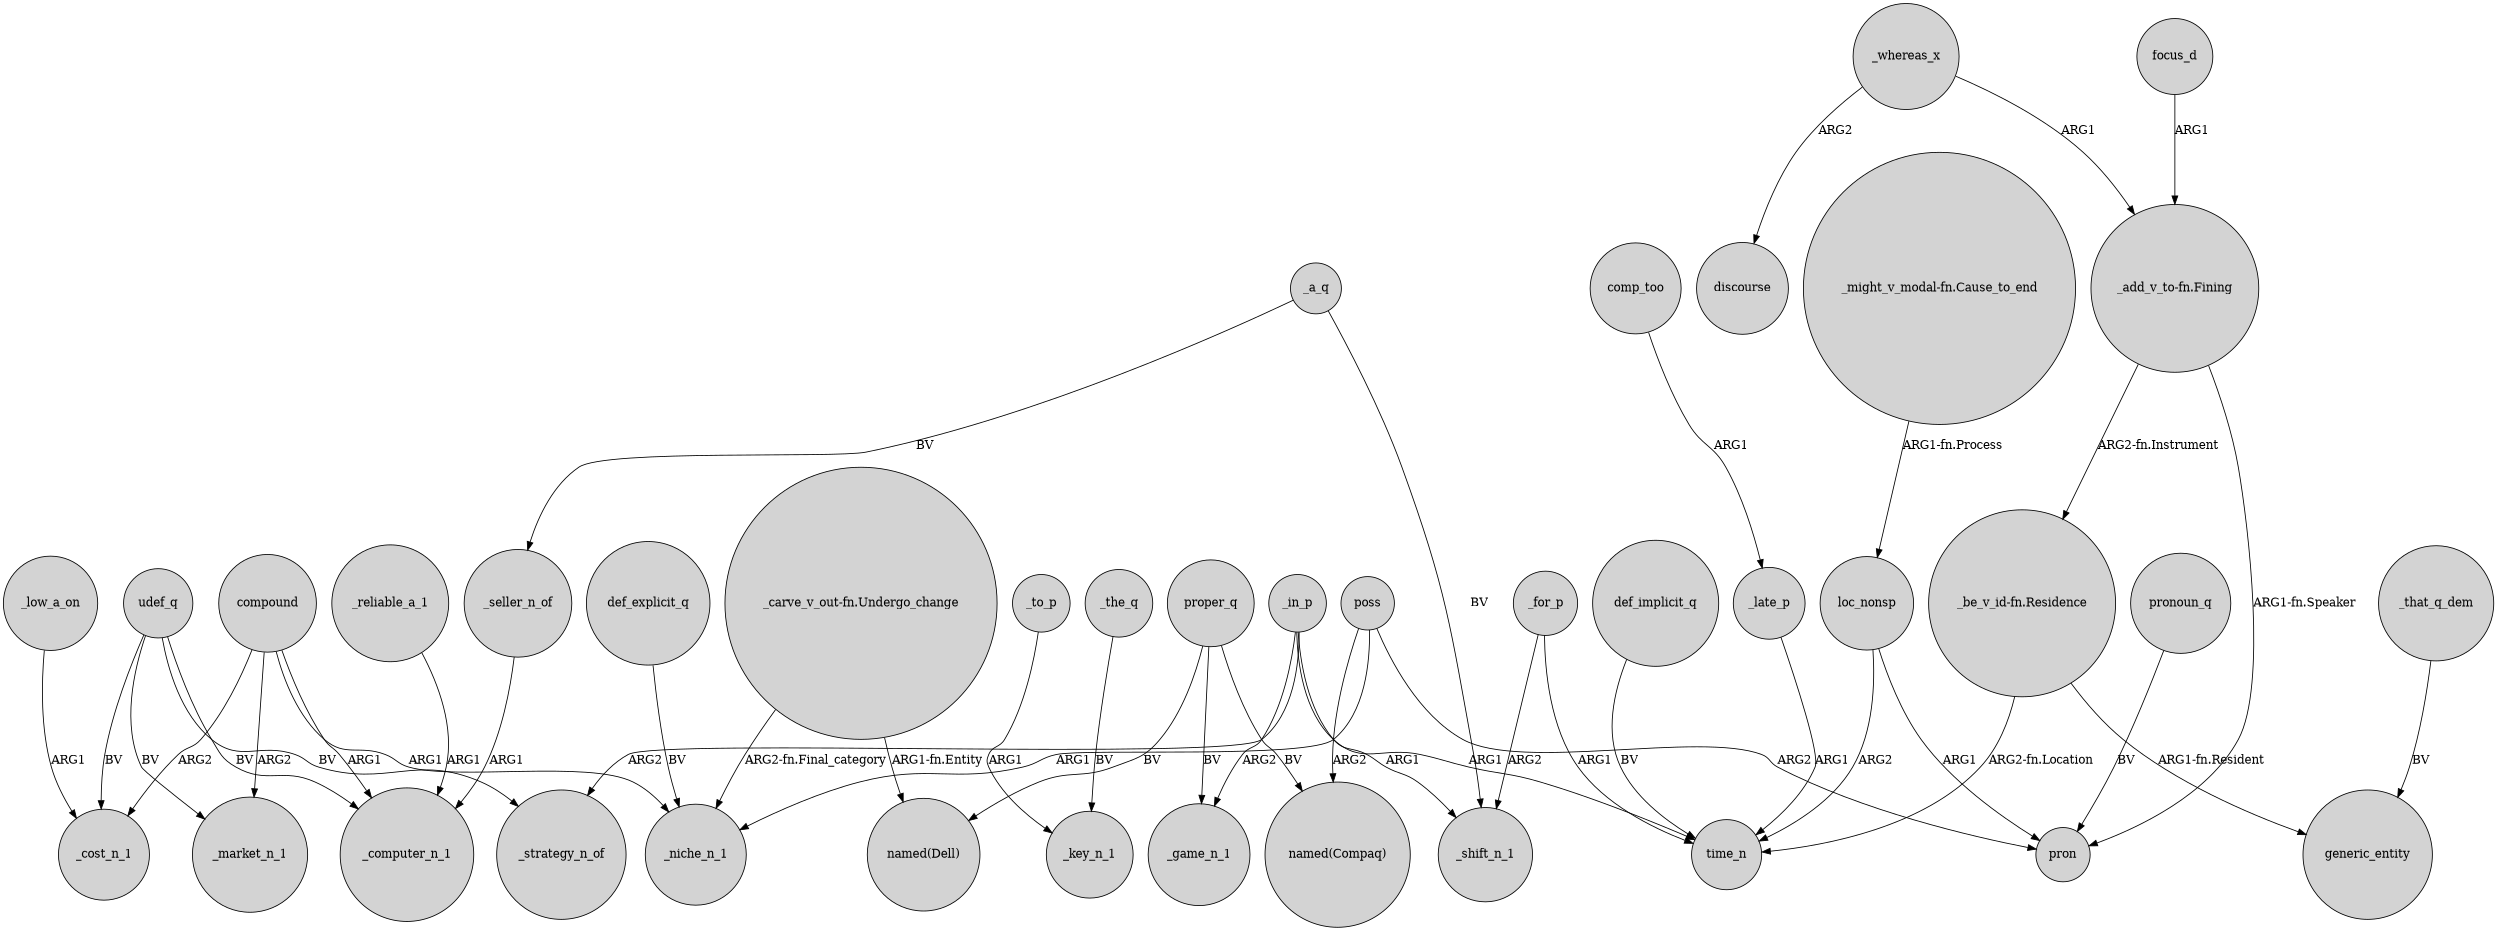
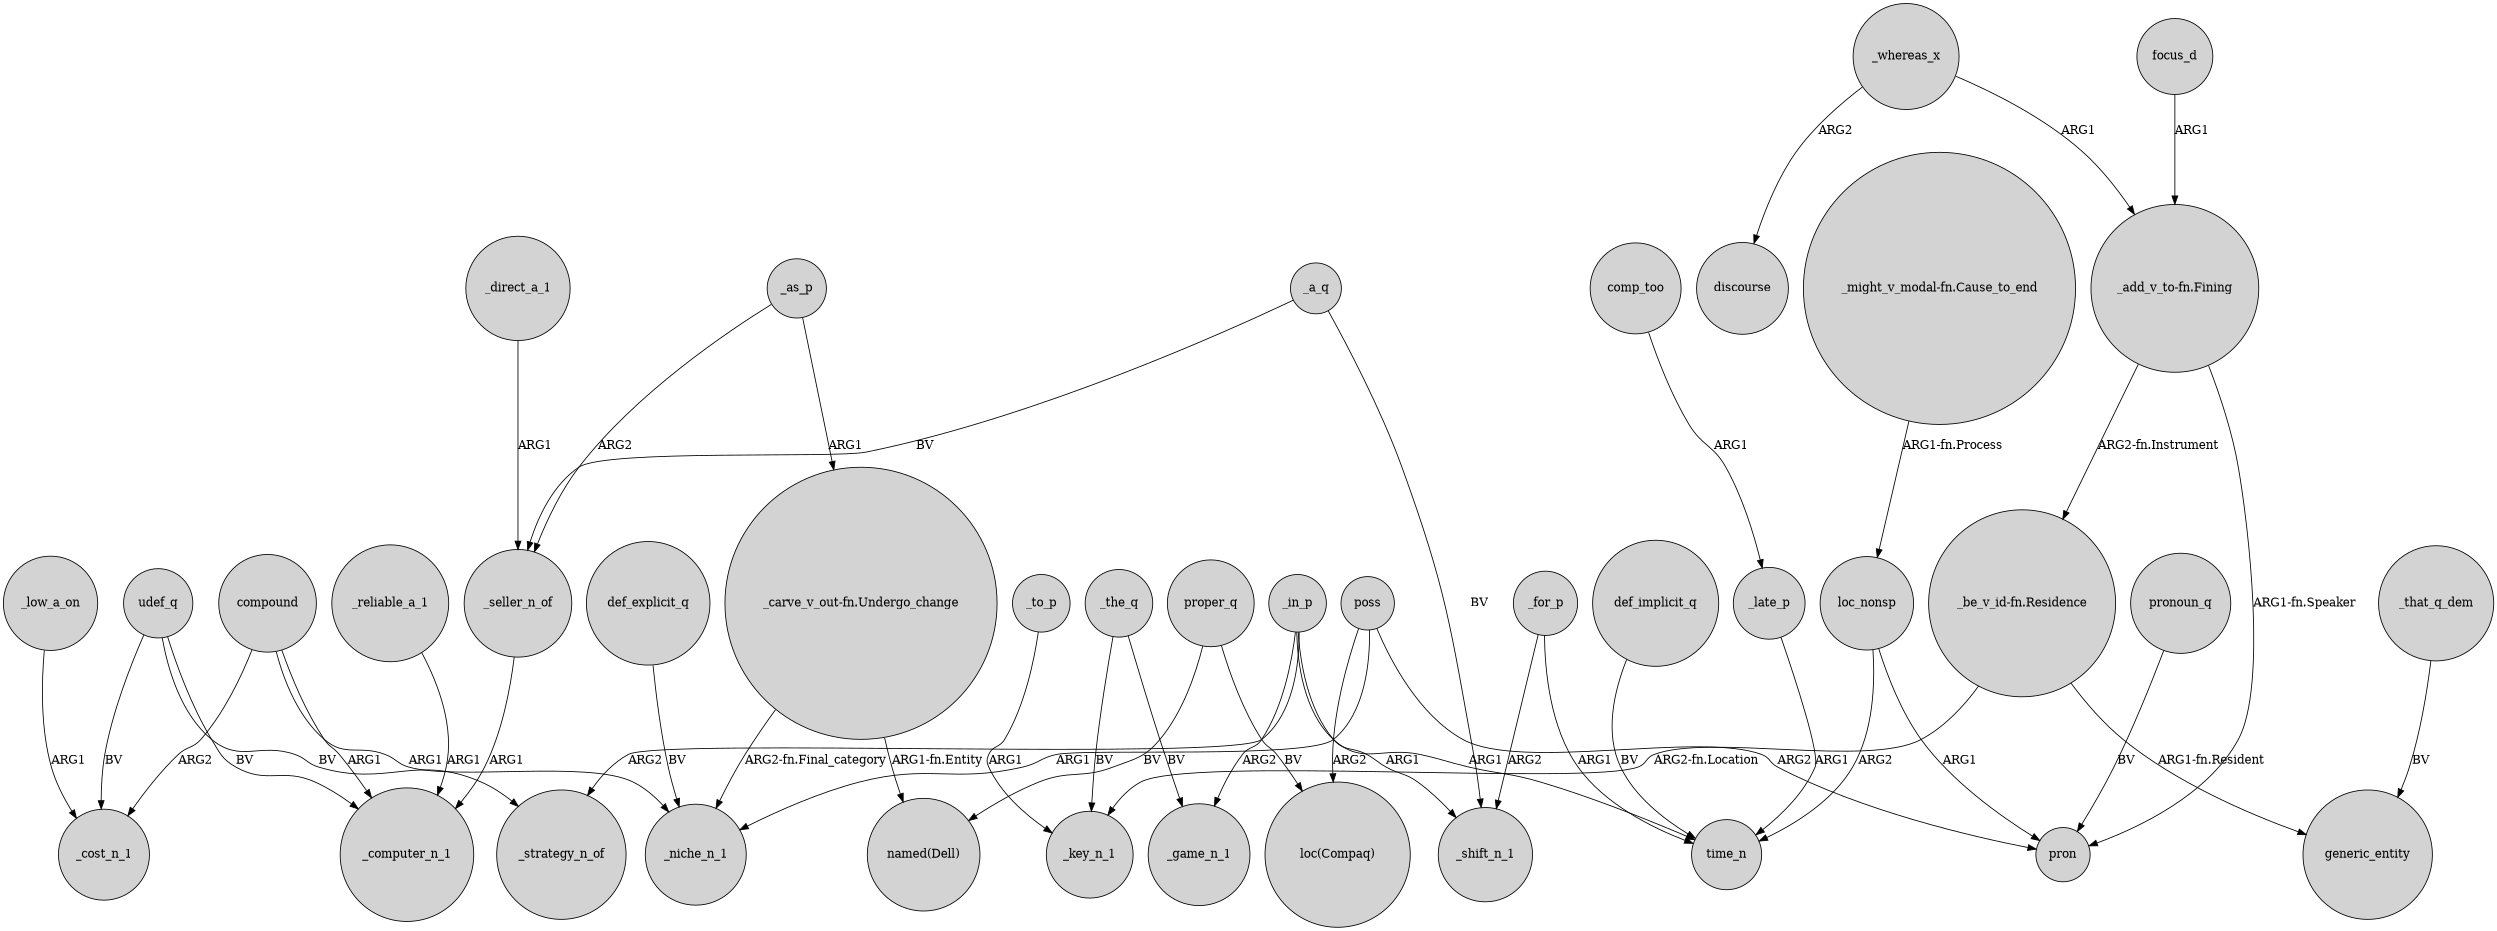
none -> (518, 288)
none -> (797, 288)
(1205, 721) -> (1153, 717)
(1919, 811) -> (1554, 773)
(250, 855) -> none
(1338, 855) -> (1338, 855)
